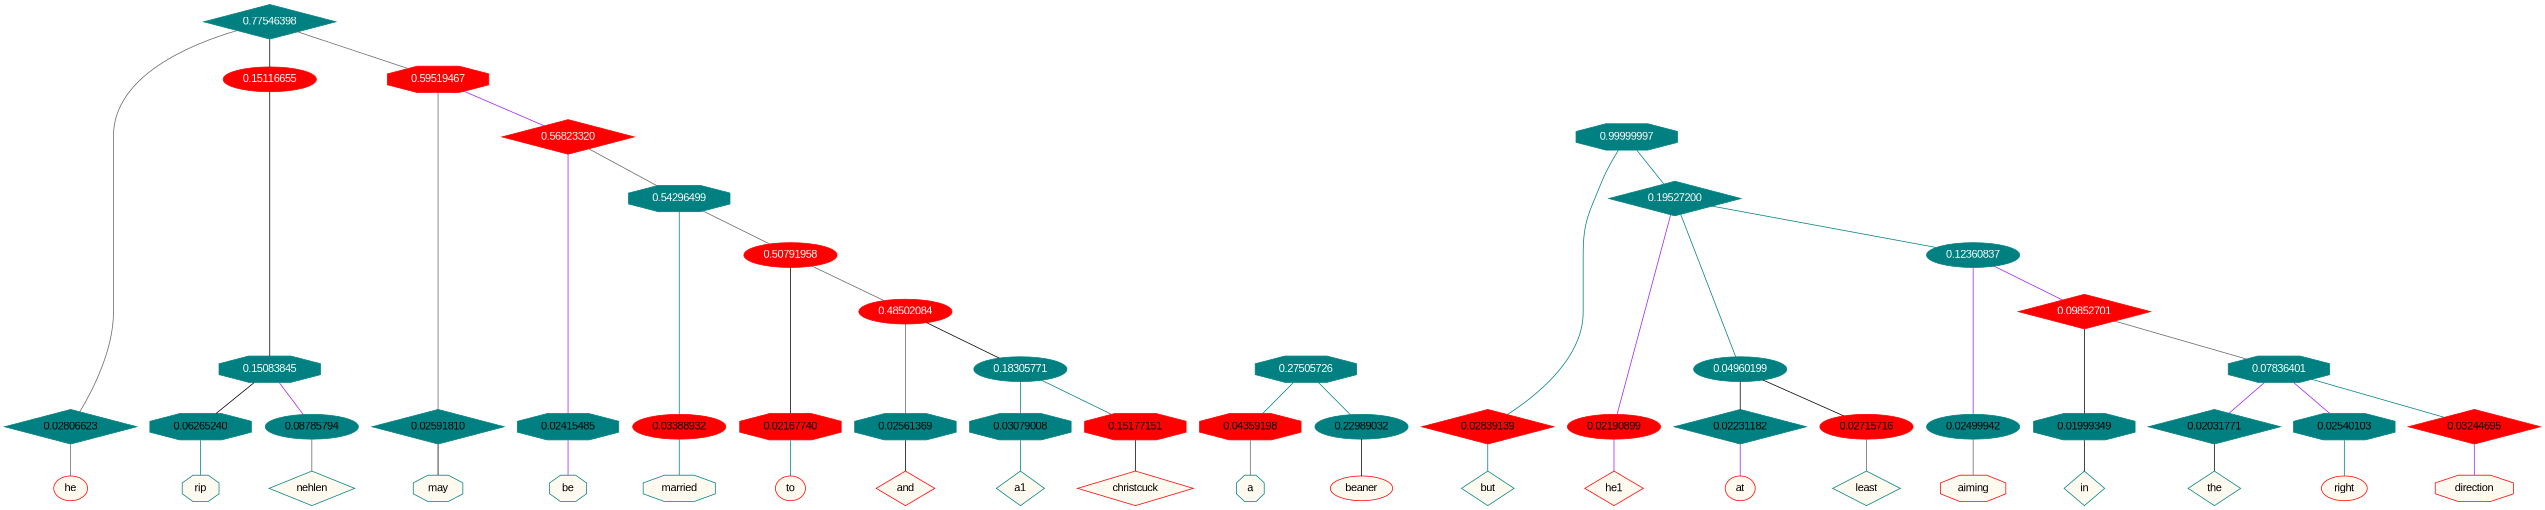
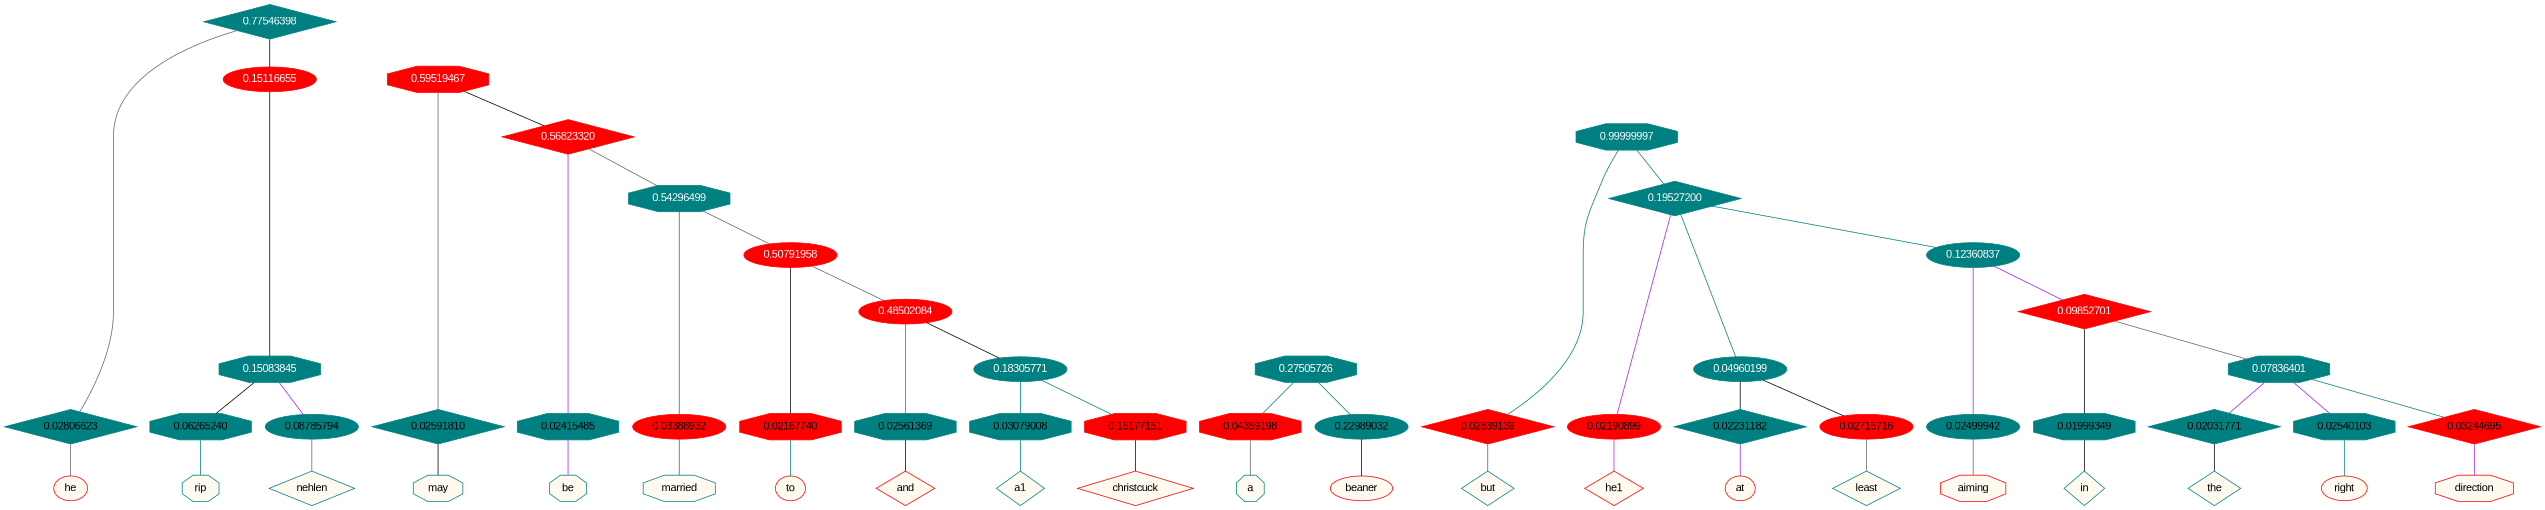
(353, 50) -> none
(504, 109) -> (504, 109)
